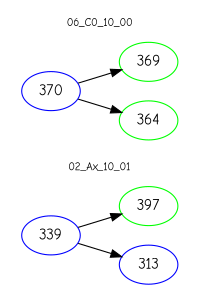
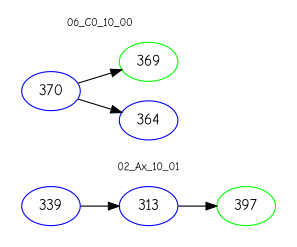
(149, 120) -> (149, 120)
(95, 222) -> (192, 206)
